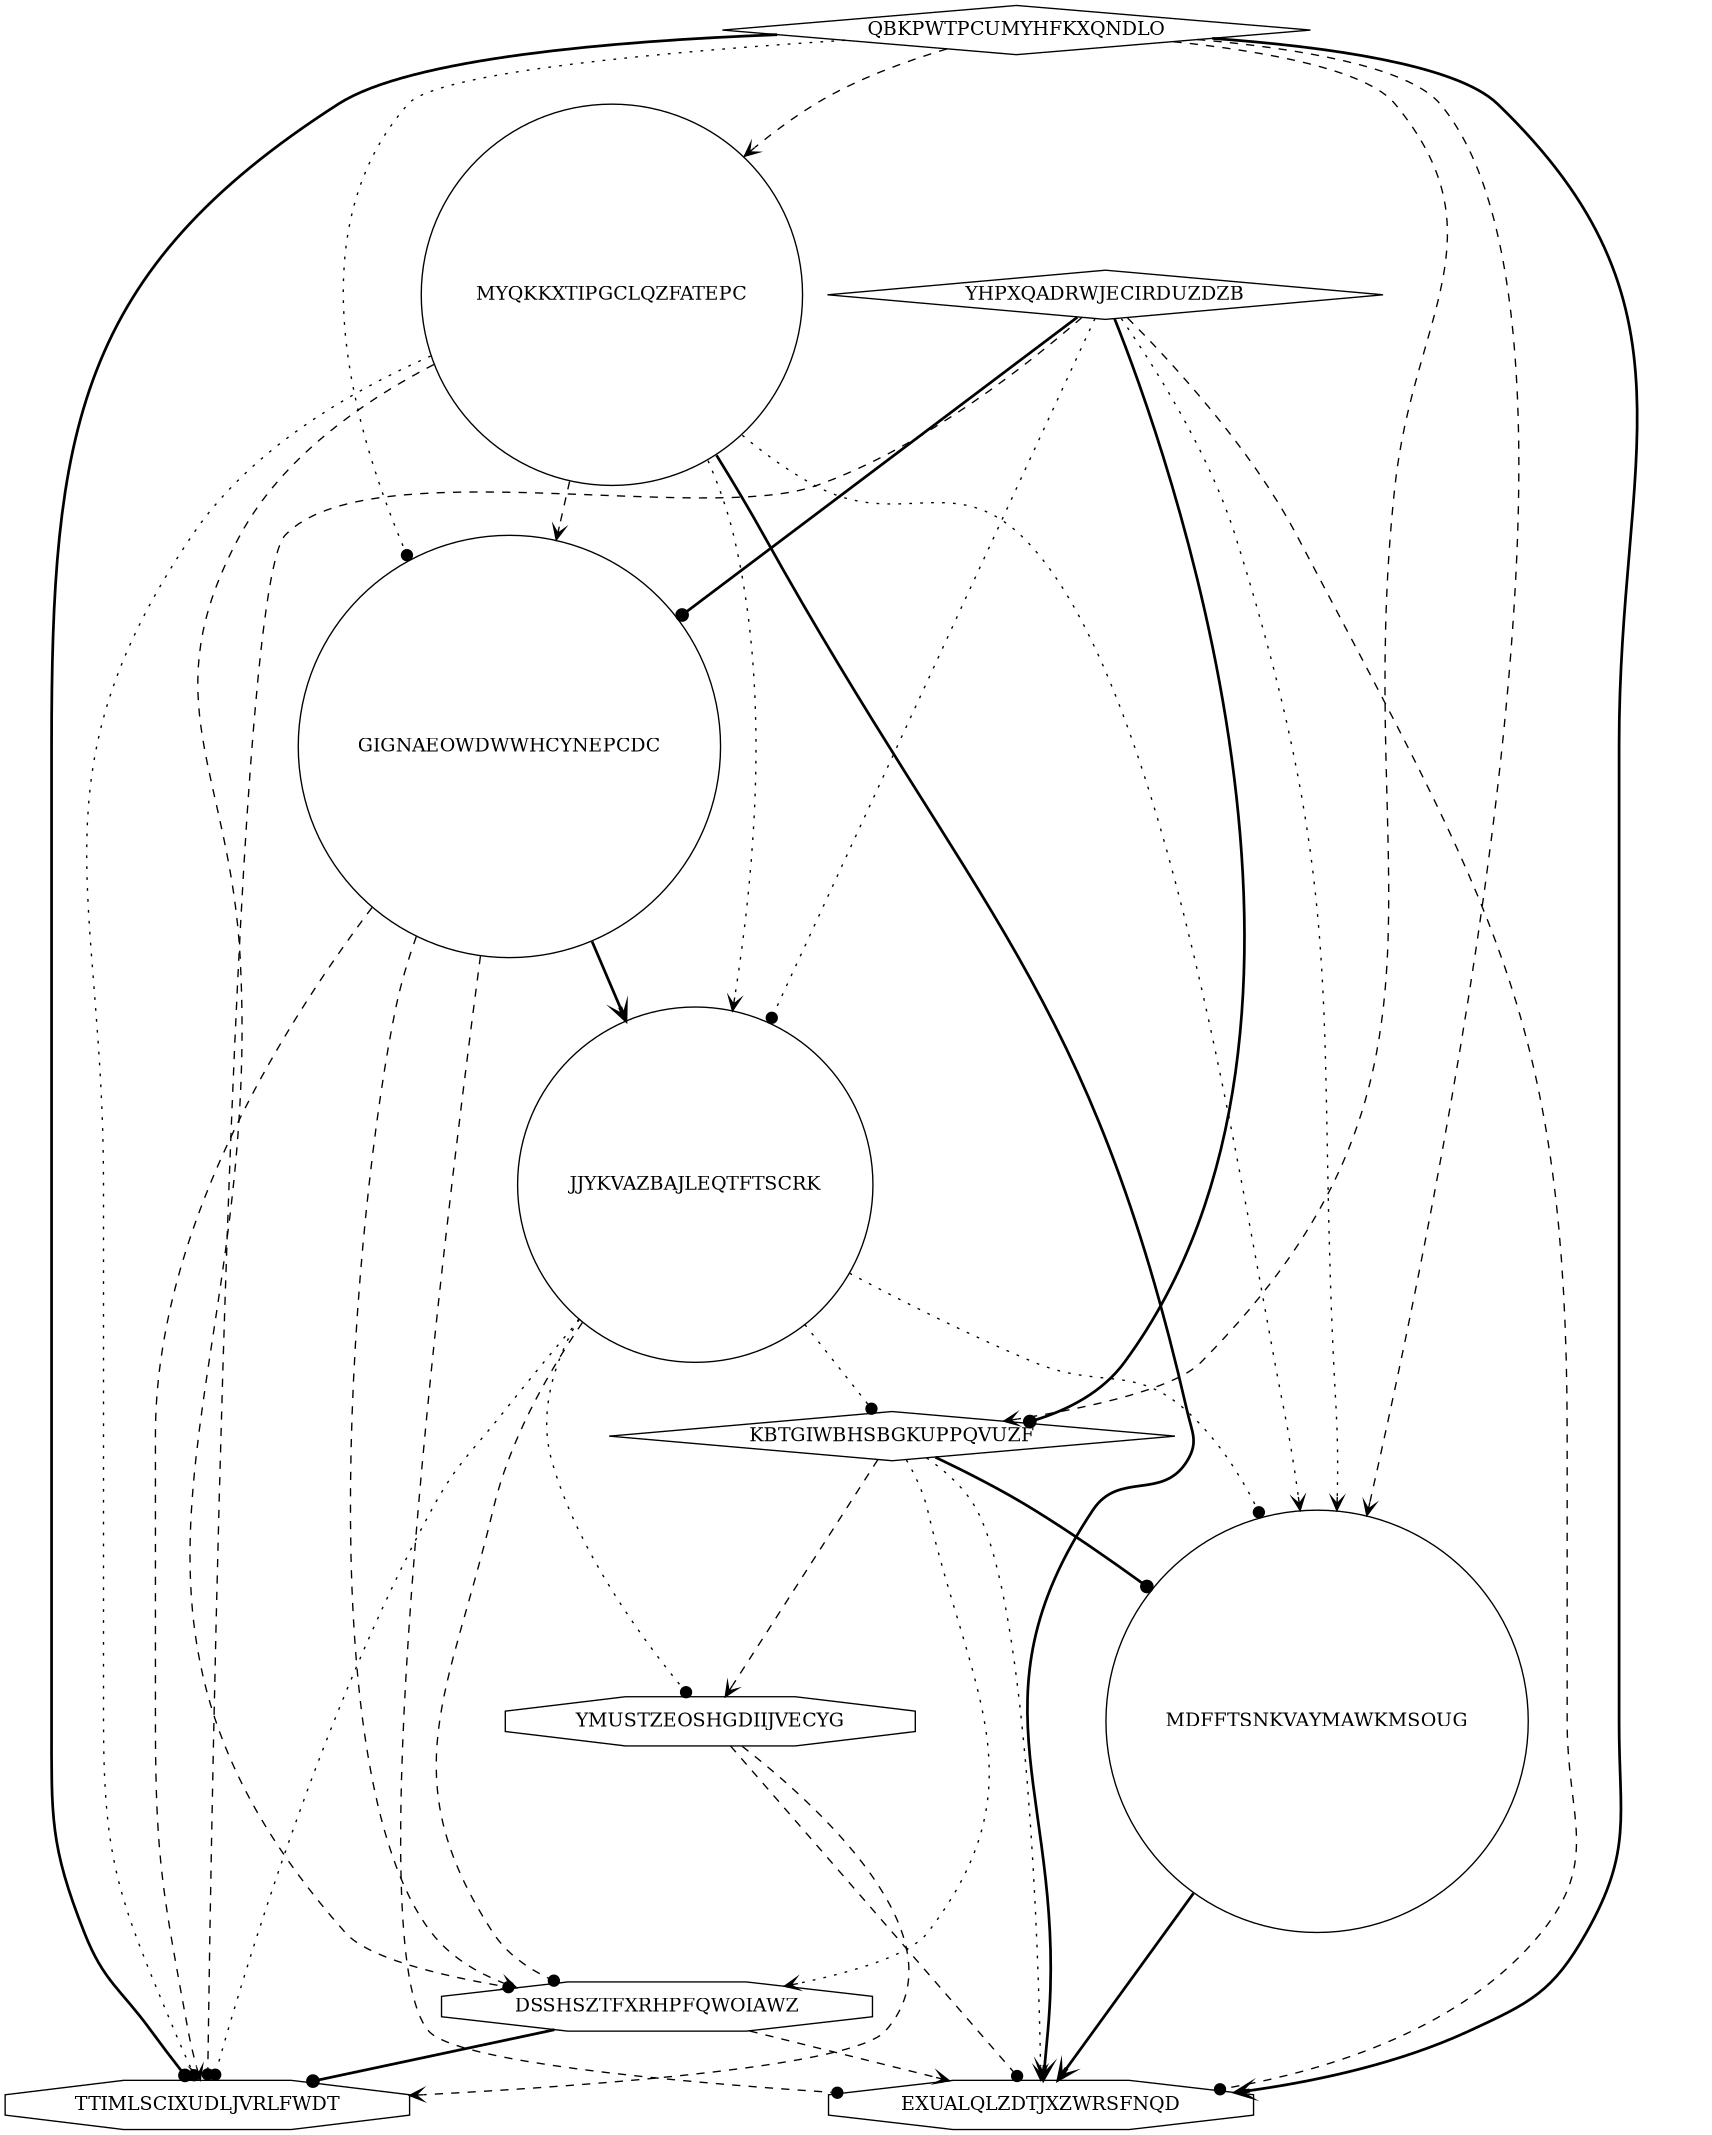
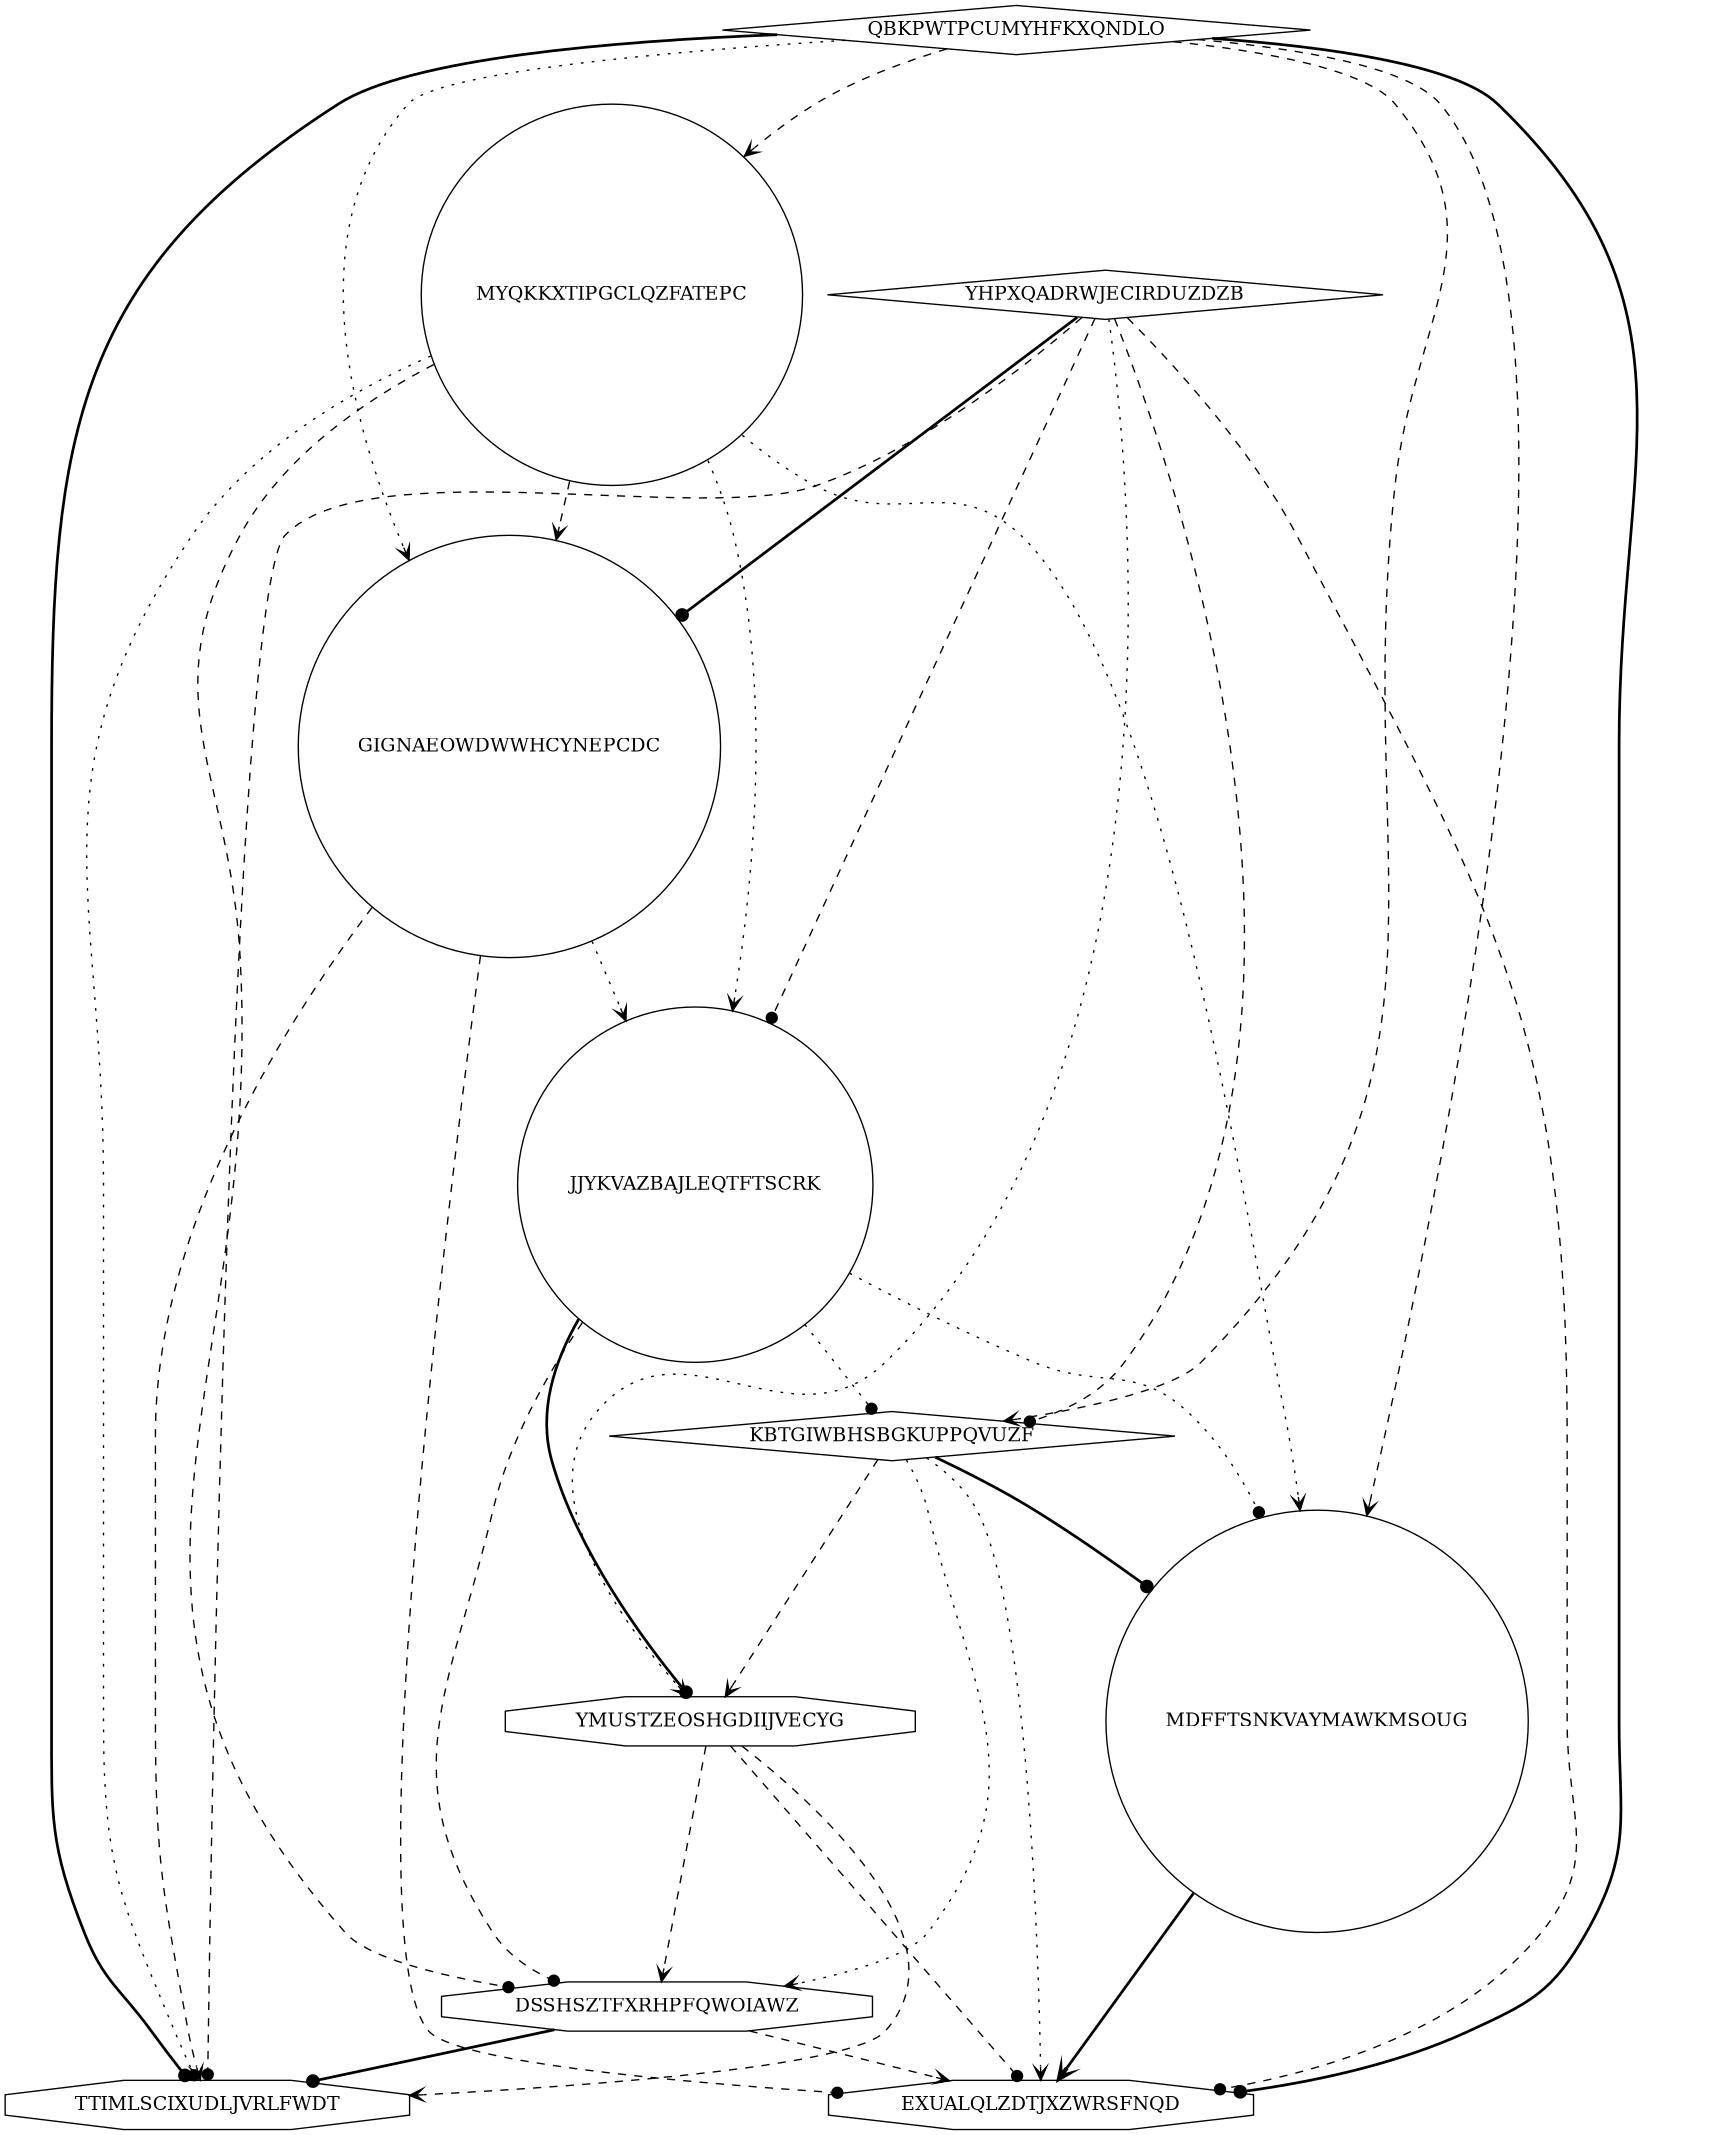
(401, 115) -> (401, 115)
(935, 665) -> (935, 665)
(1315, 889) -> (1019, 1163)
(1243, 898) -> (1243, 898)
(606, 975) -> (606, 975)
(1619, 1047) -> (1619, 1047)
(1143, 1248) -> none
(351, 1483) -> (685, 1857)
(572, 1515) -> (564, 1496)
(347, 1691) -> none
